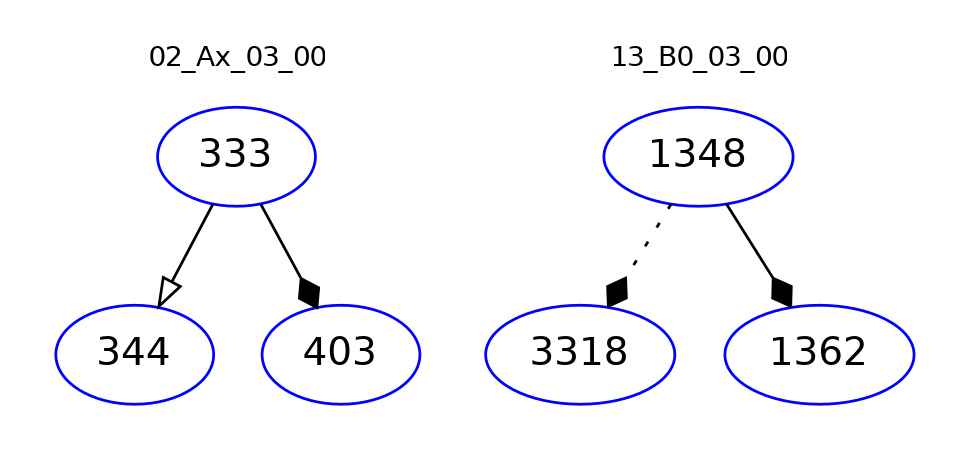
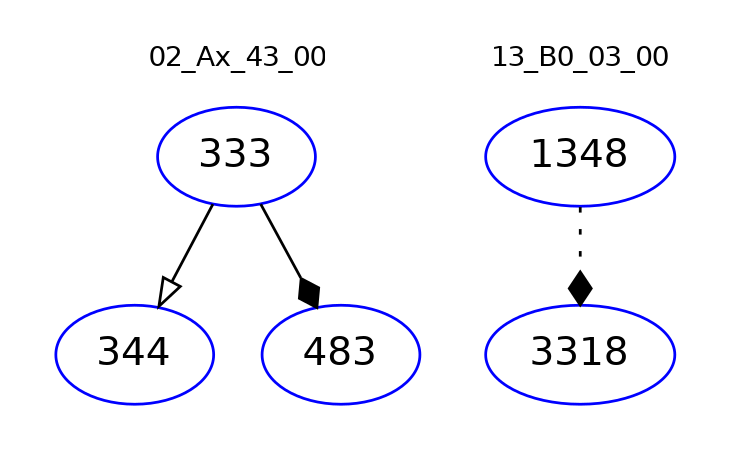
(238, 59) -> (238, 59)
(341, 355) -> (341, 355)
(820, 355) -> none
